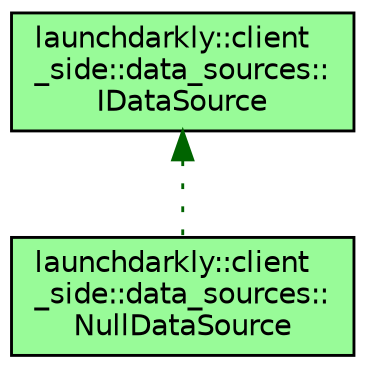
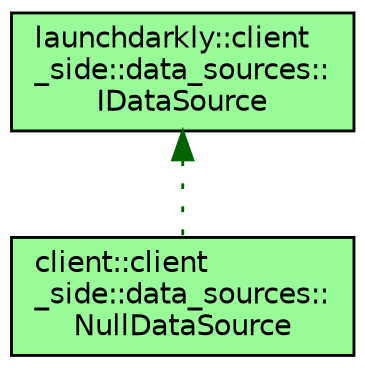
(183, 296) -> (183, 296)
